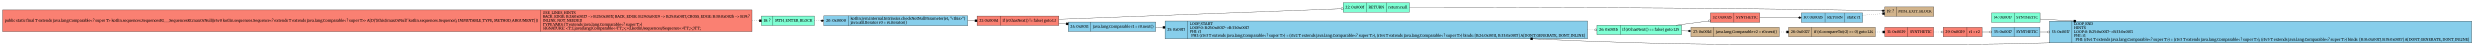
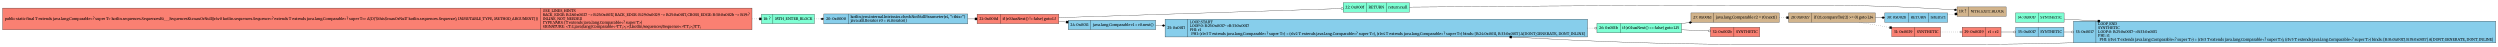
(1854, 17) -> (1938, 17)
(1779, 18) -> (1878, 18)
(1159, 27) -> (1159, 25)
(2080, 28) -> (2109, 28)
